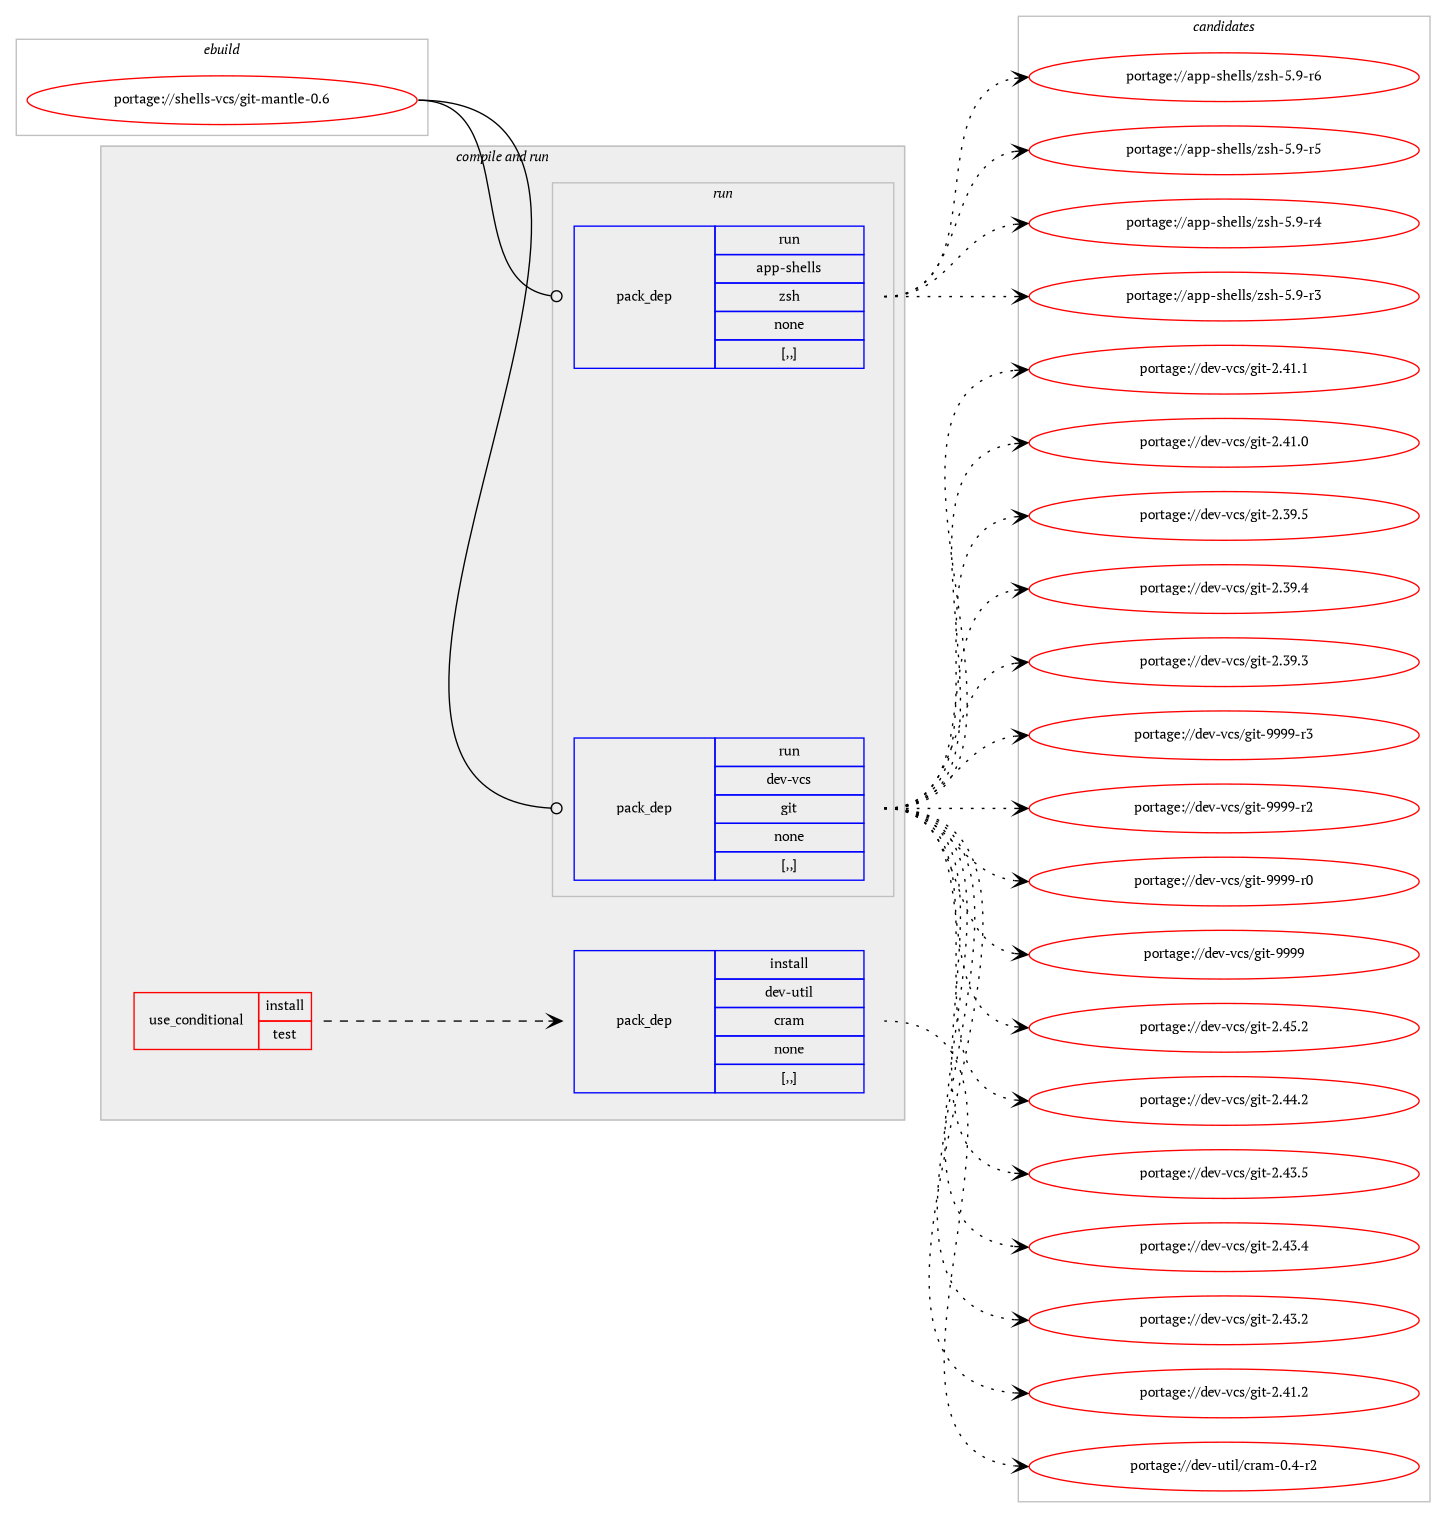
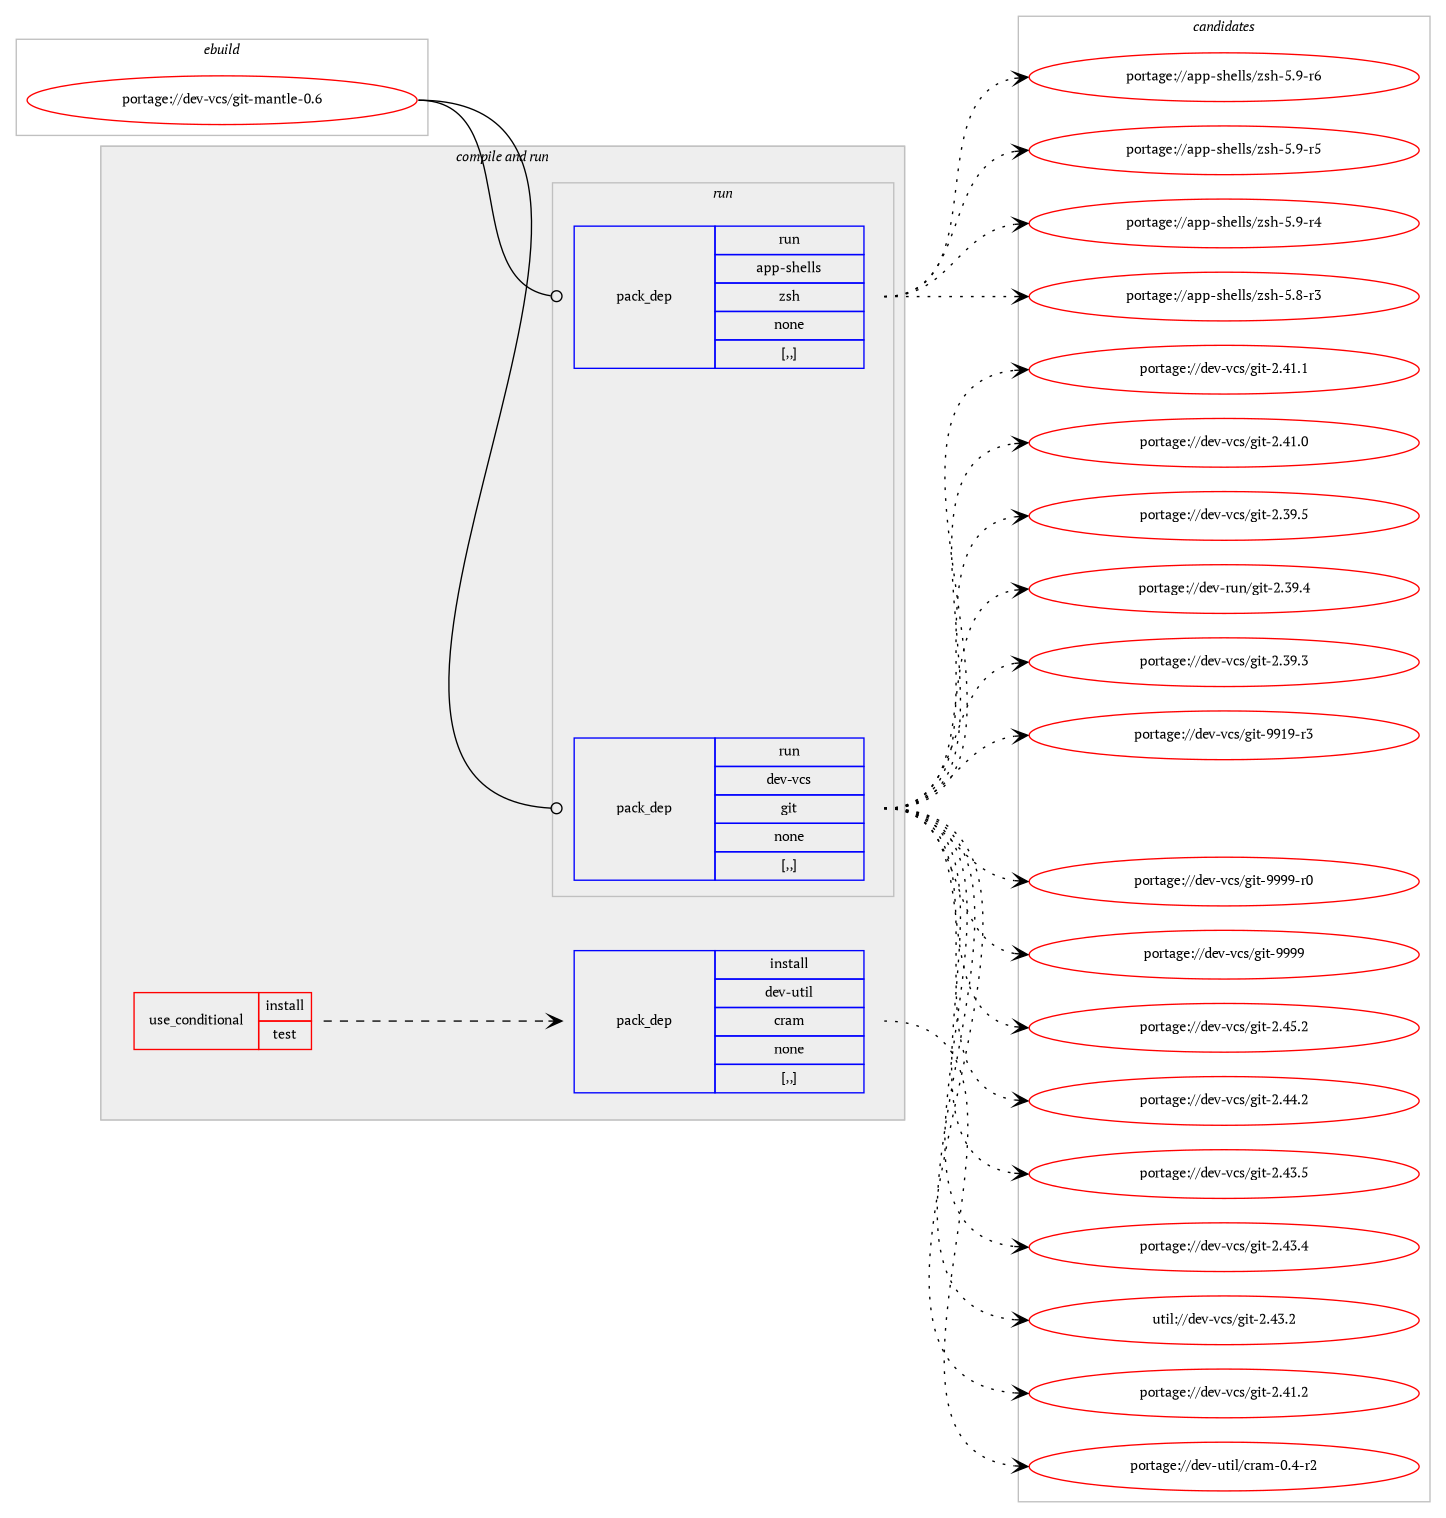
(222, 100) -> (222, 100)
(1224, 297) -> (1224, 297)
(1224, 589) -> (1224, 589)
(1224, 735) -> (1224, 735)
(1224, 808) -> none
(1224, 1320) -> (1224, 1320)
